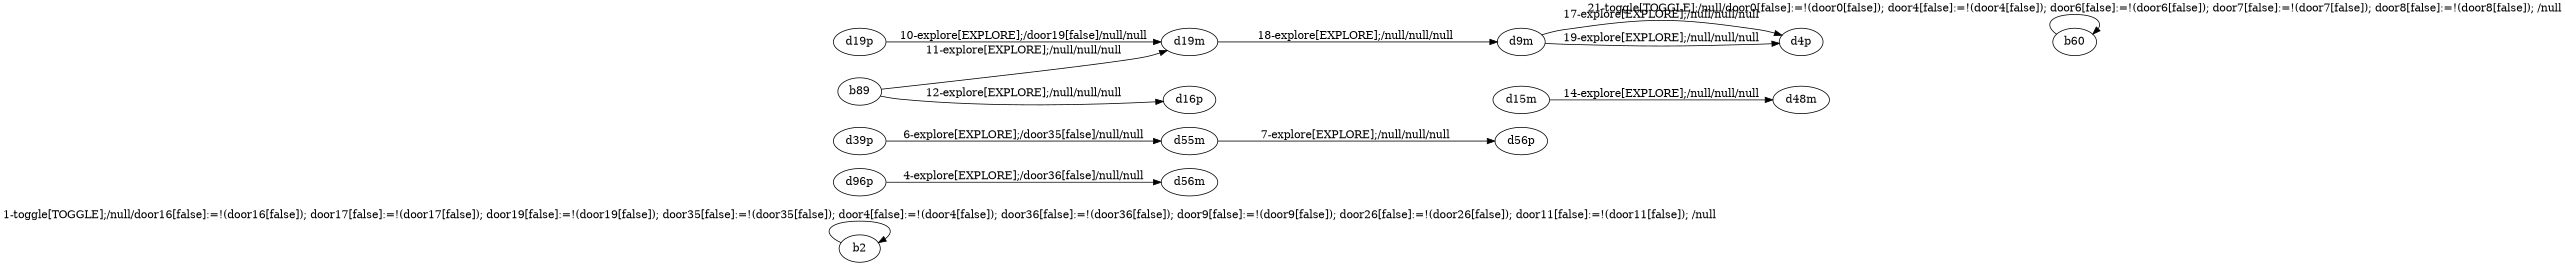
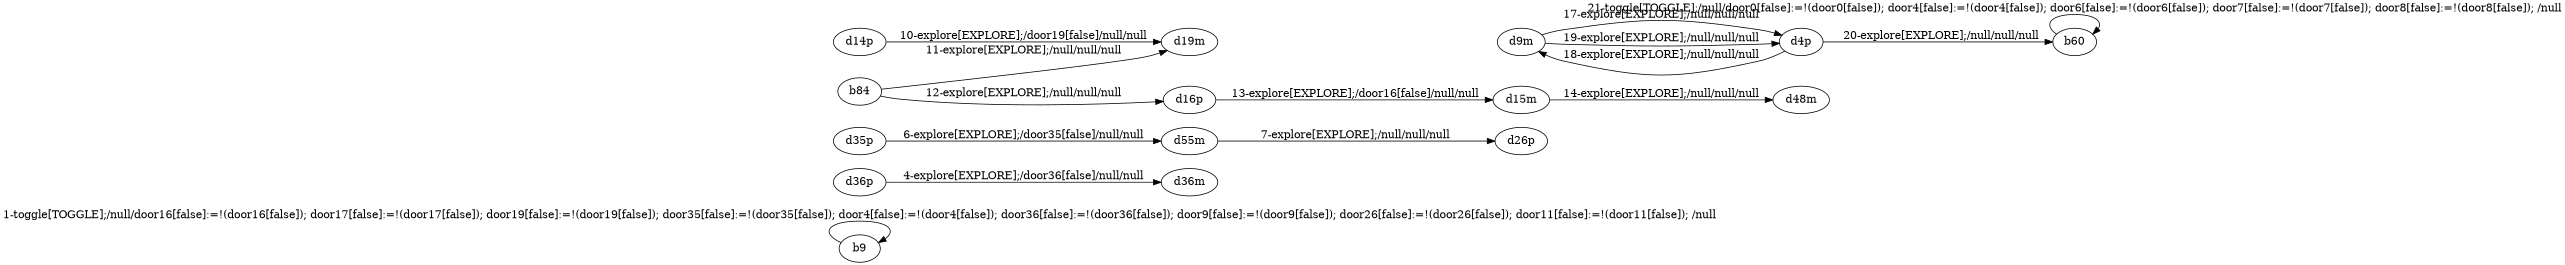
(860, 42) -> (860, 42)
(1354, 42) -> (1666, 75)
none -> (1934, 42)
(860, 92) -> (860, 92)
none -> (1351, 100)
(860, 141) -> (860, 141)
(1521, 141) -> (1521, 141)
(860, 182) -> (860, 182)
(1190, 182) -> (1190, 182)
(860, 249) -> (860, 249)
